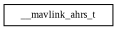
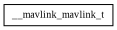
(58, 15) -> (58, 15)
